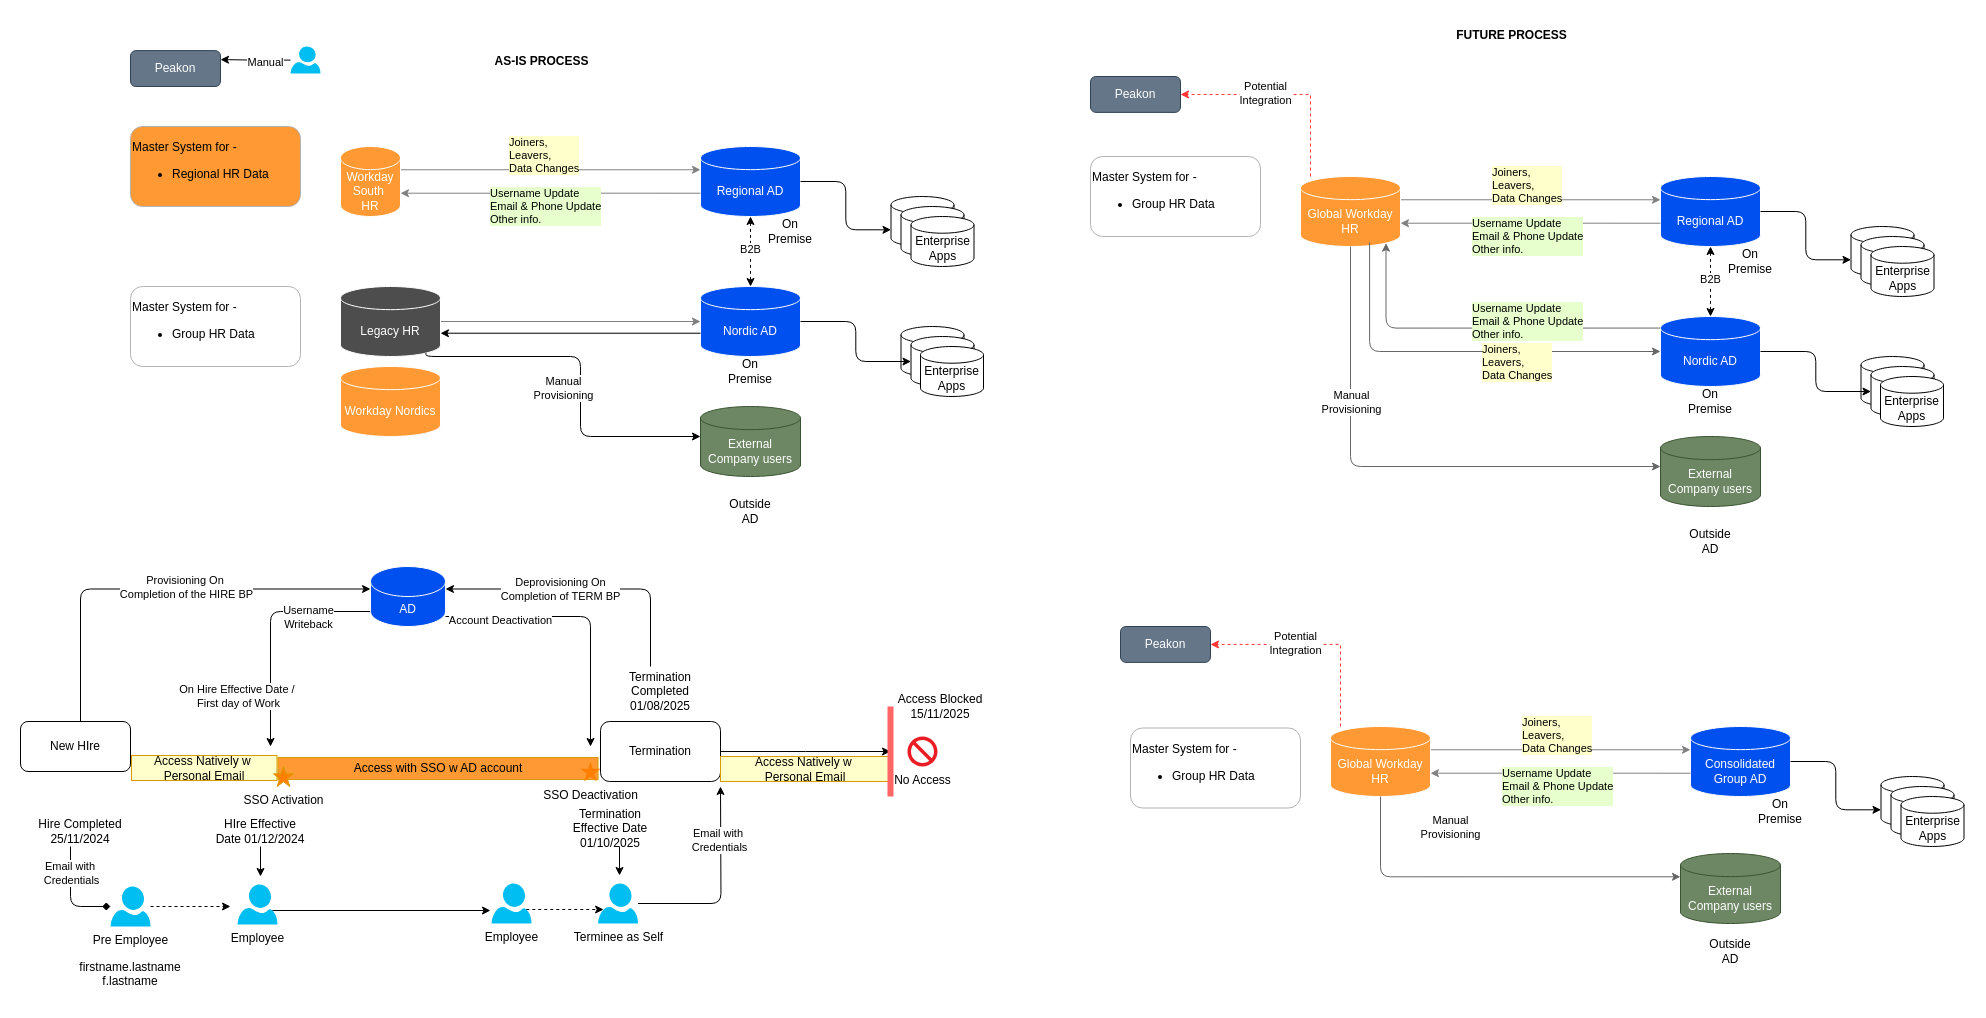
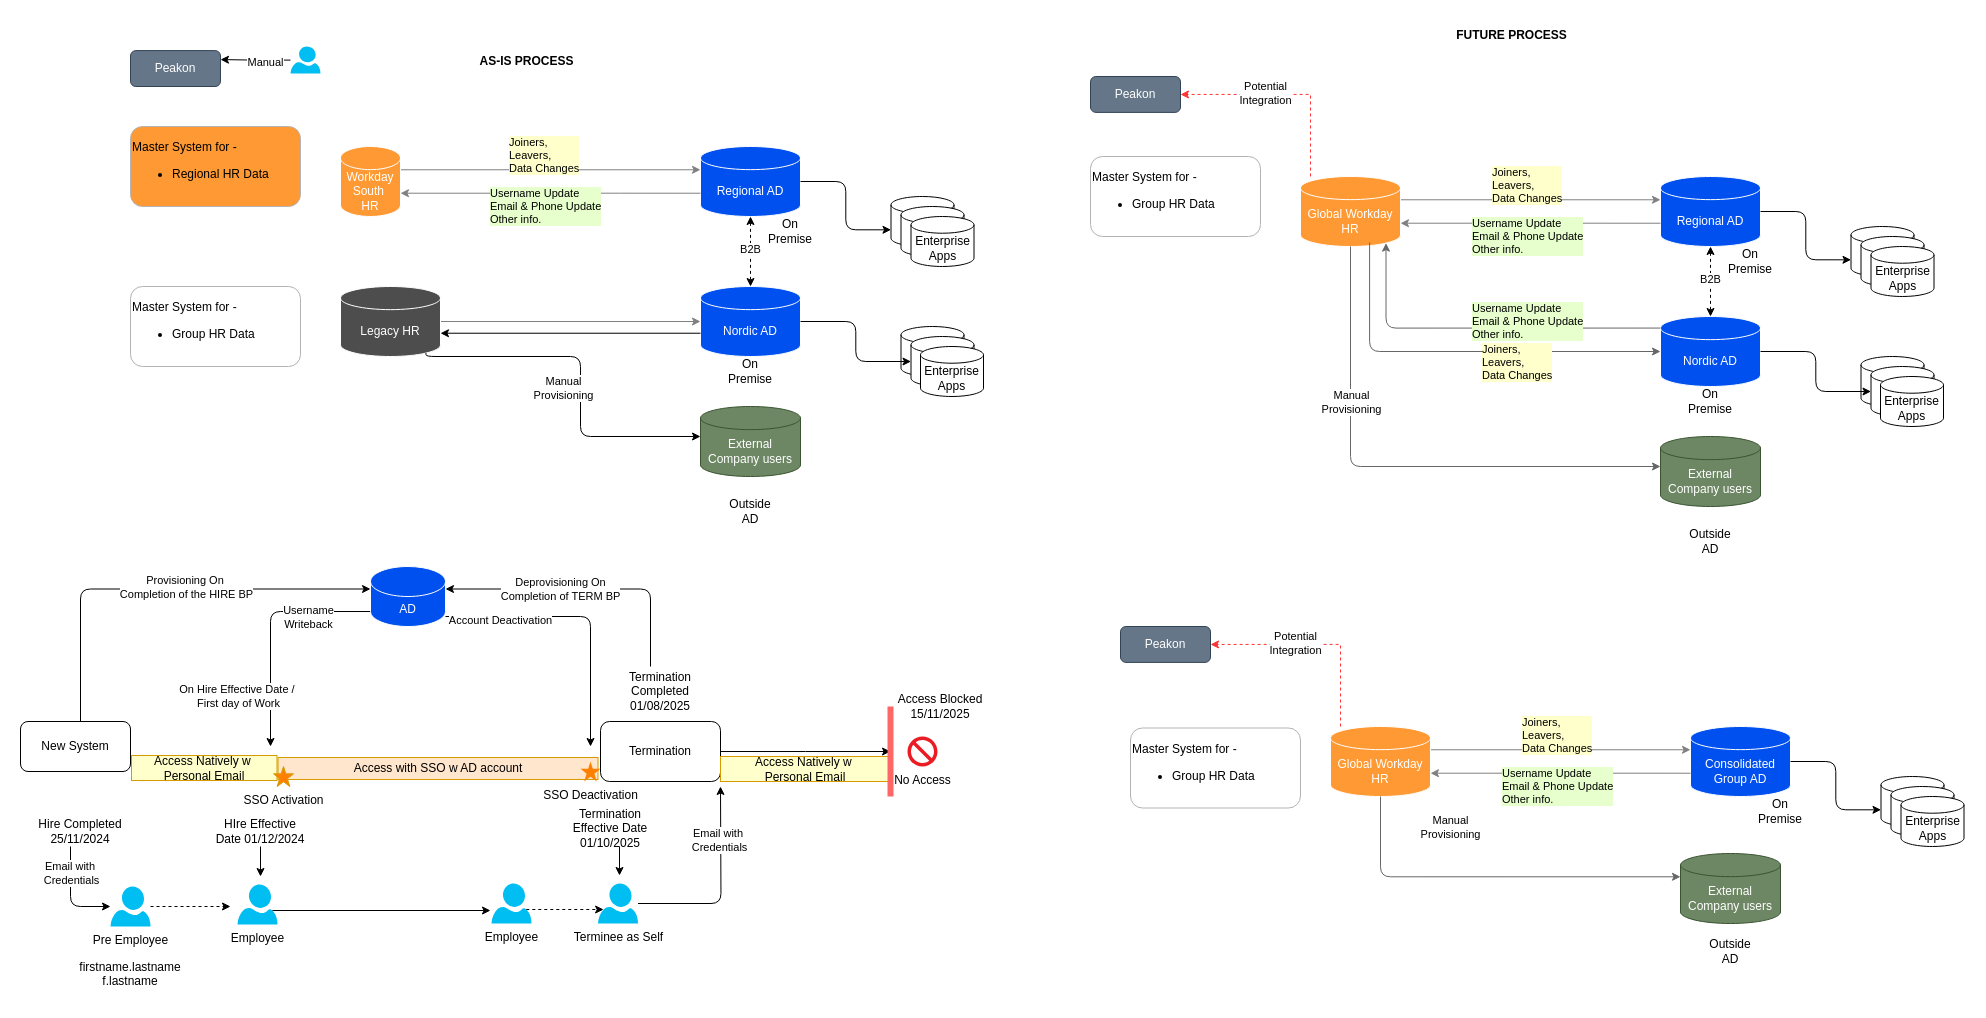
(542, 62) -> (527, 62)
(391, 402) -> none
(76, 747) -> (76, 747)
(438, 769) -> (438, 769)
(102, 907) -> (102, 907)
